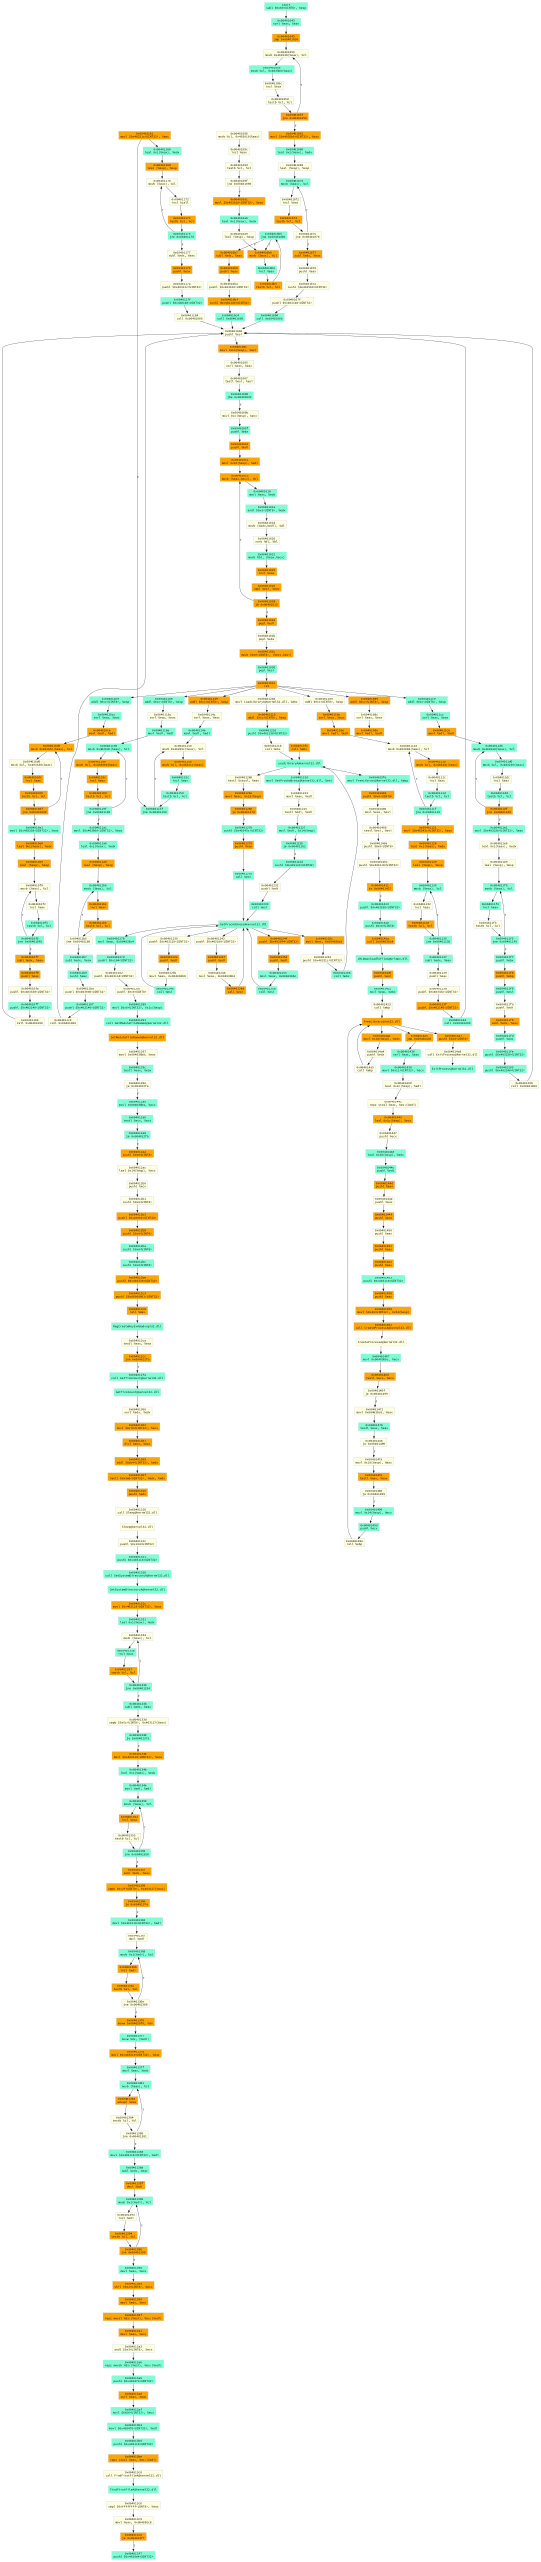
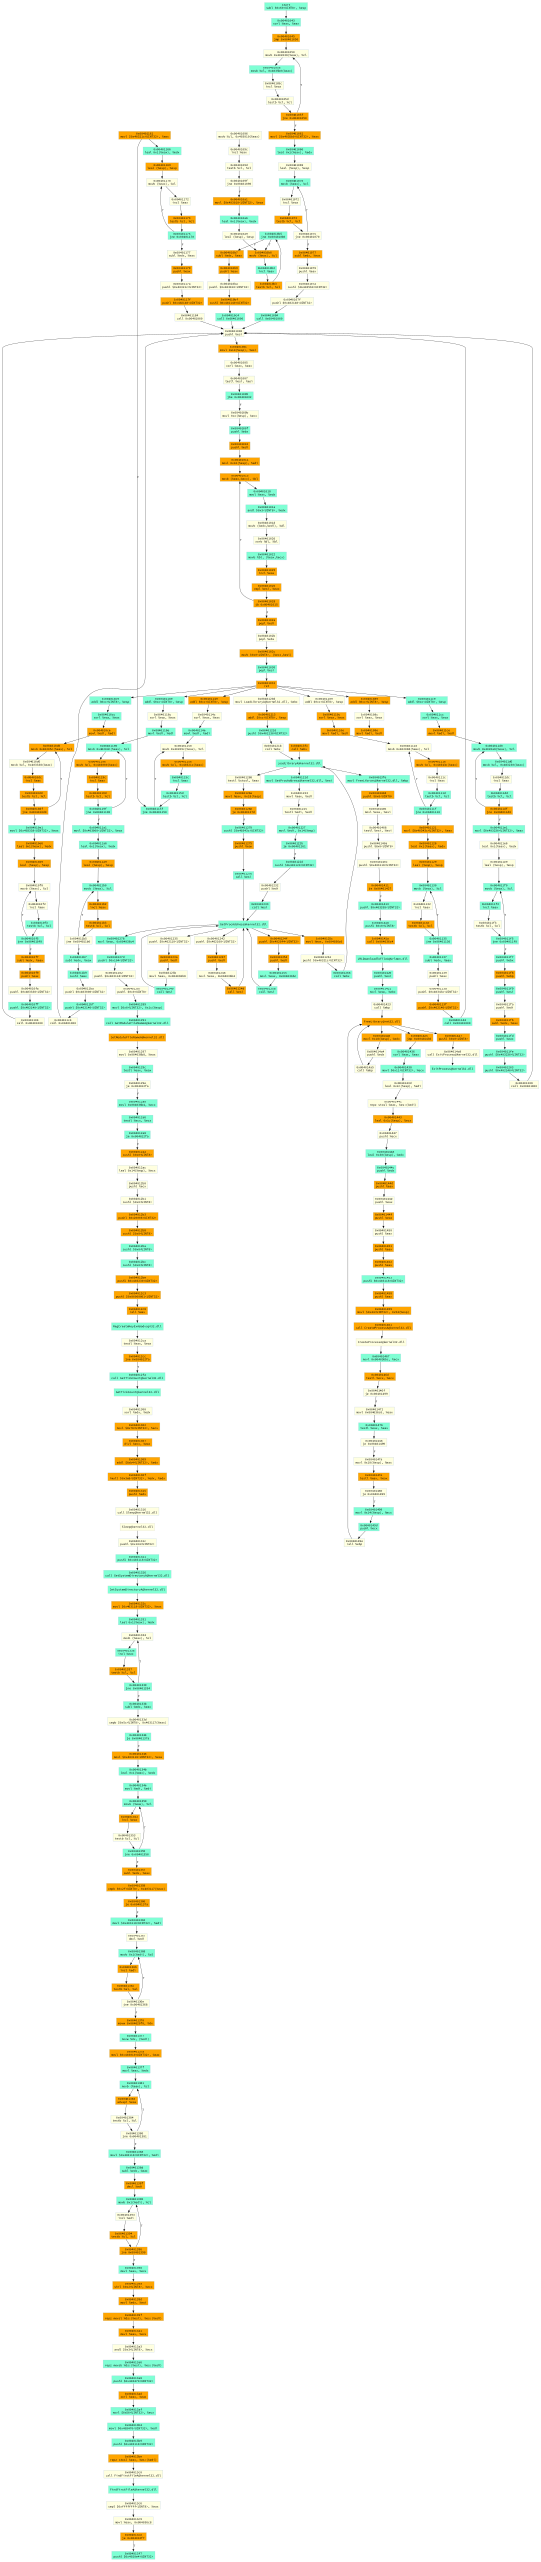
(180, 201) -> (180, 201)
(182, 301) -> (182, 301)
(383, 975) -> (383, 975)
